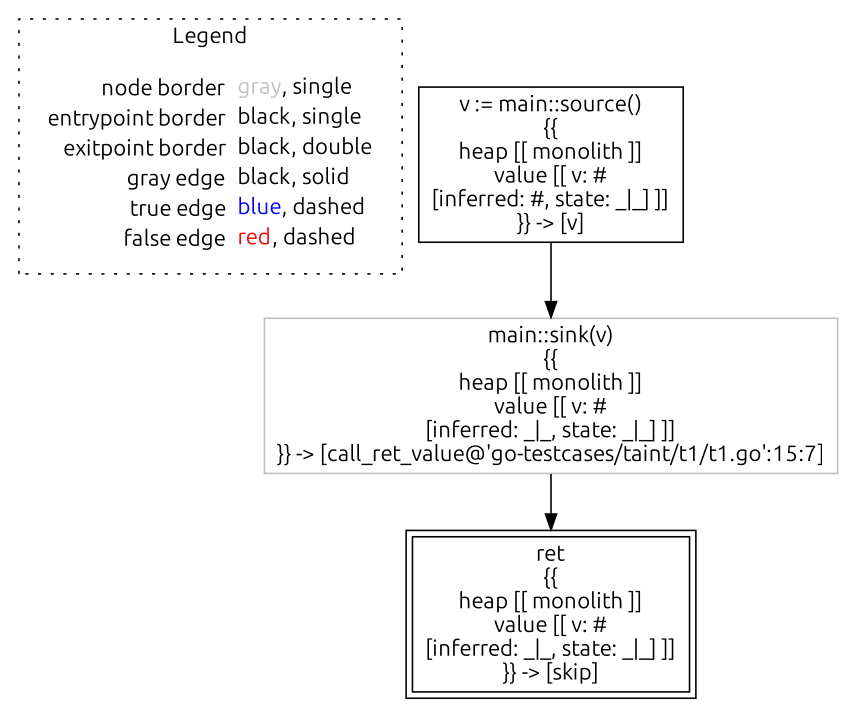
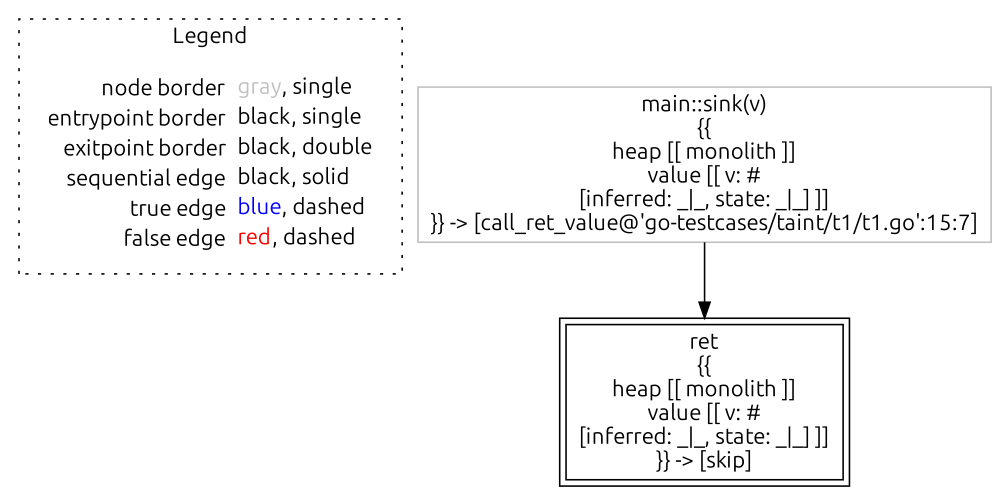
(551, 165) -> none
(179, 179) -> (149, 179)
